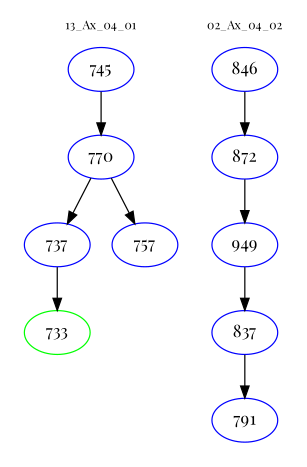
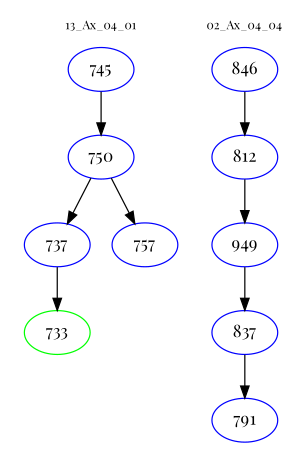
(245, 26) -> (245, 26)
(101, 157) -> (101, 157)
(245, 157) -> (245, 157)
